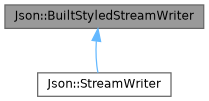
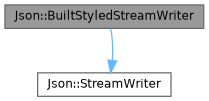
(96, 57) -> (113, 44)
